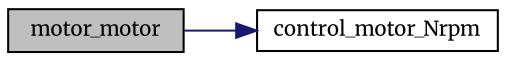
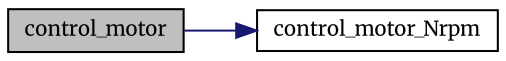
(96, 31) -> (96, 31)
